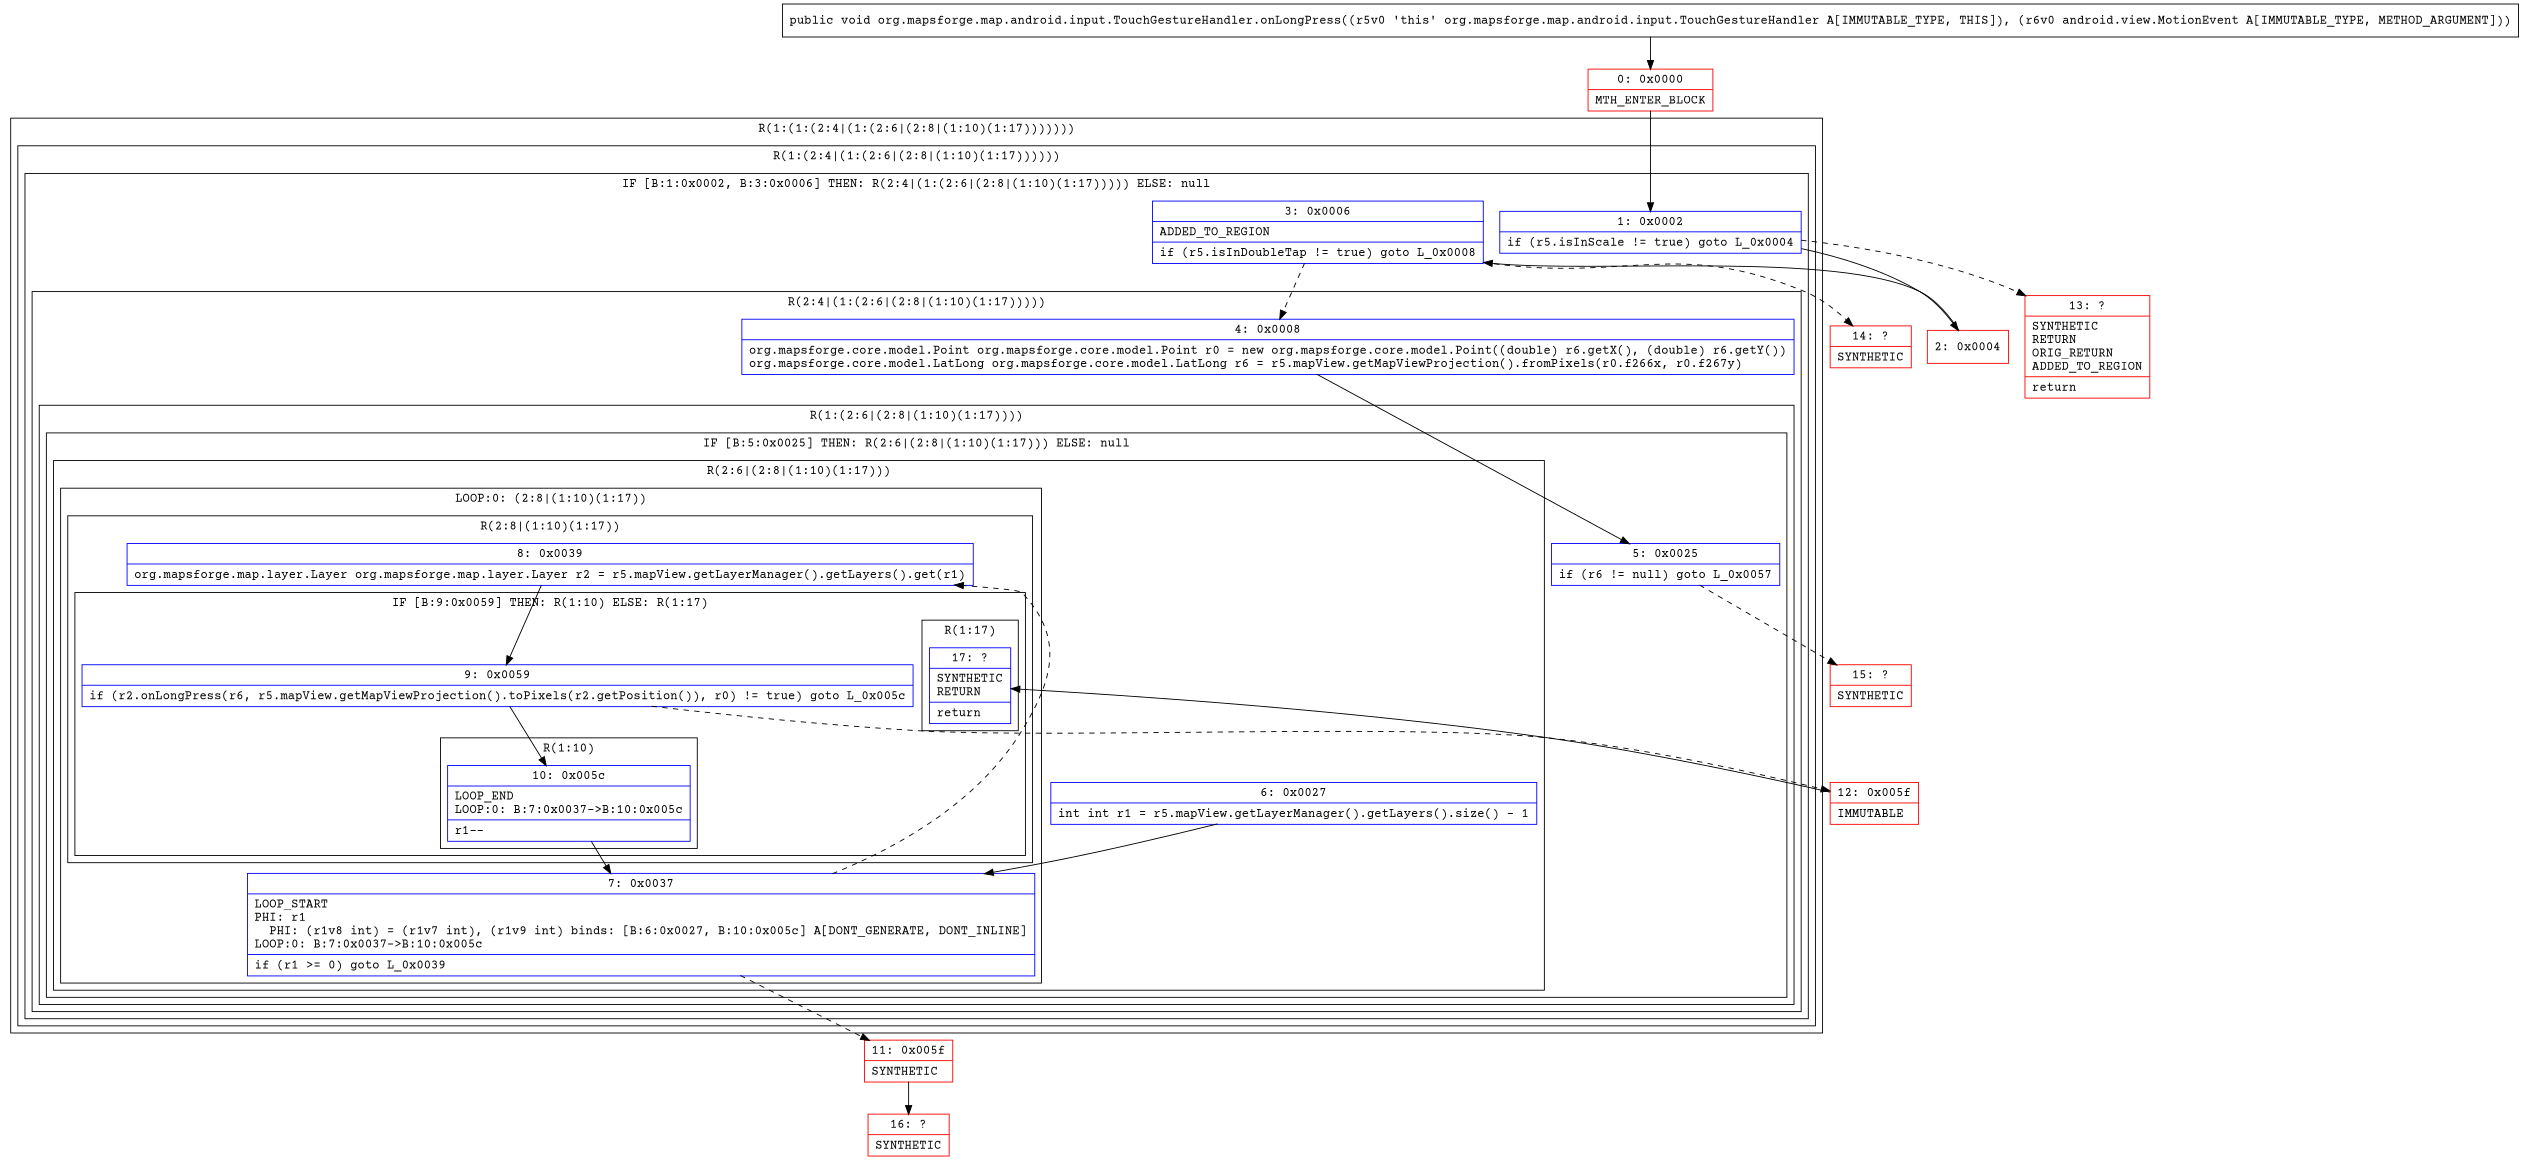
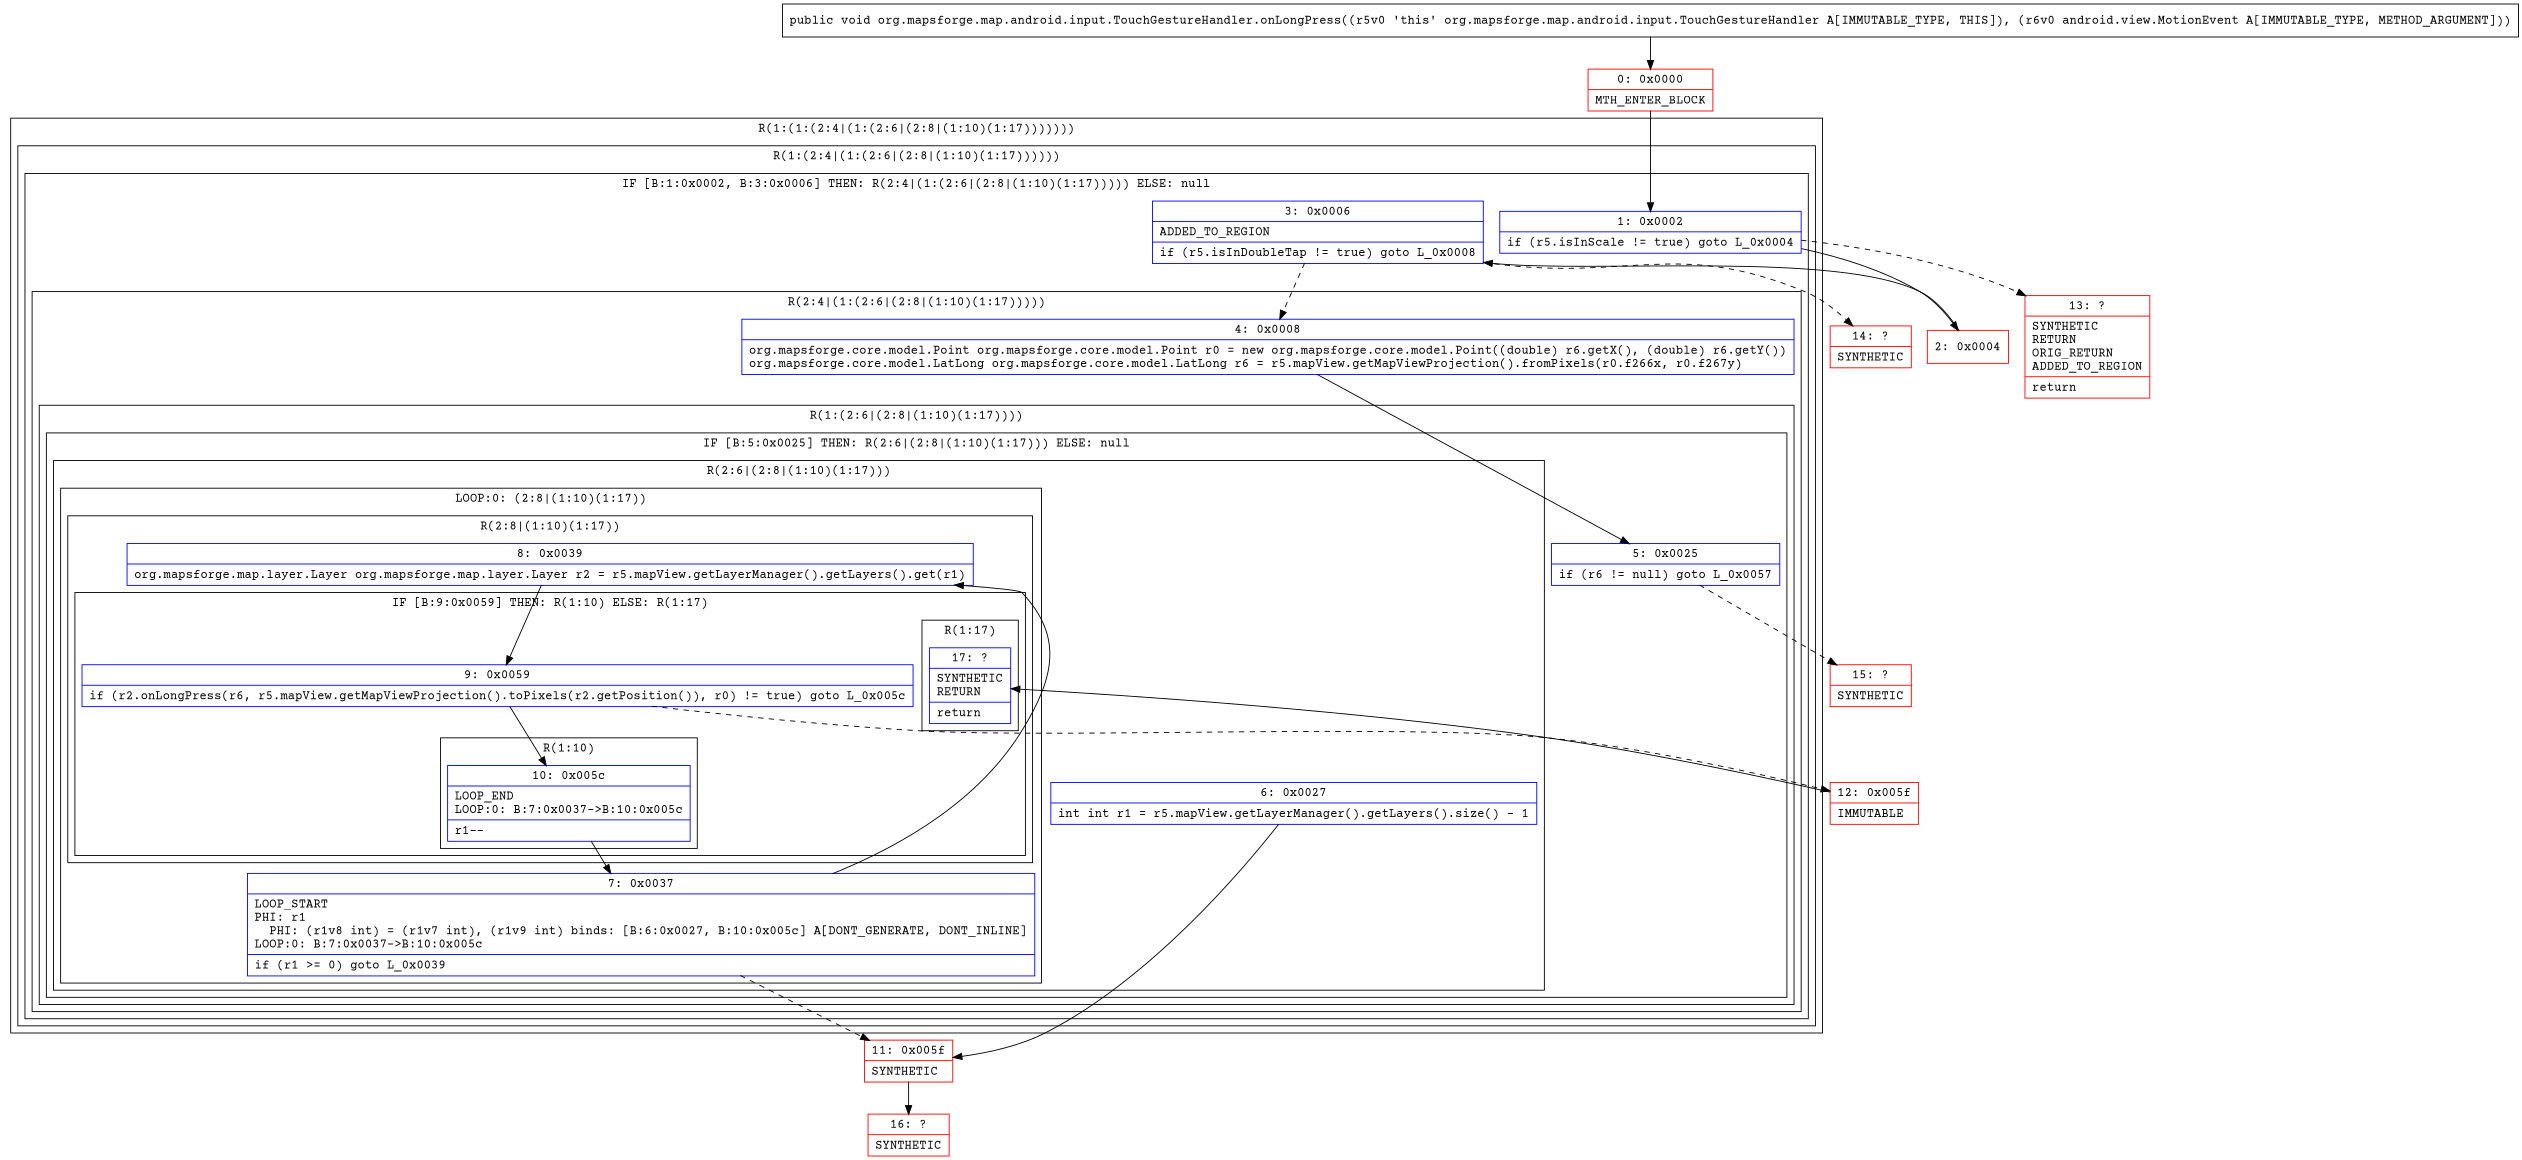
(1013, 743) -> (1013, 743)
(1106, 850) -> (1140, 969)
